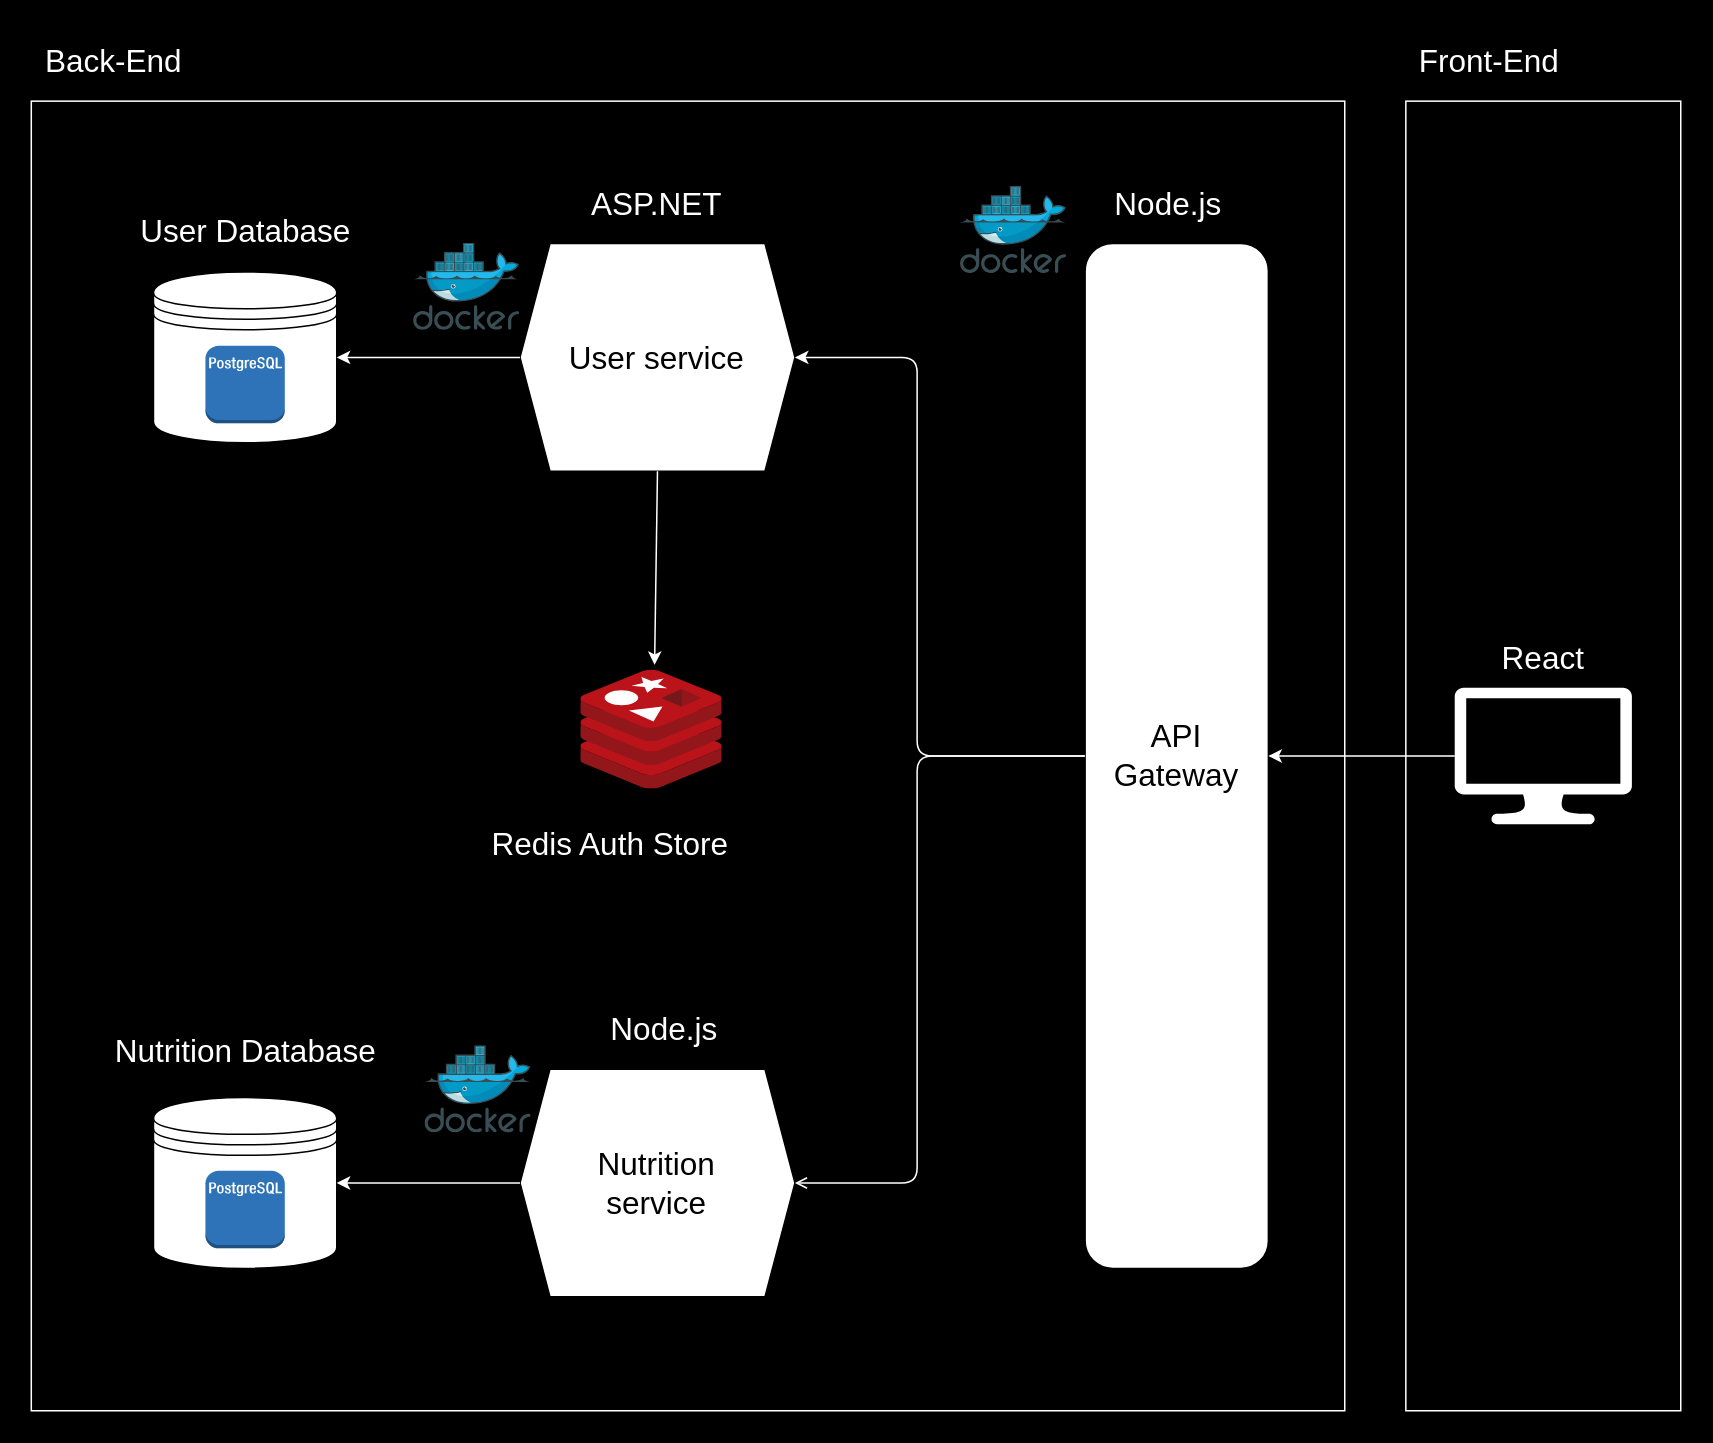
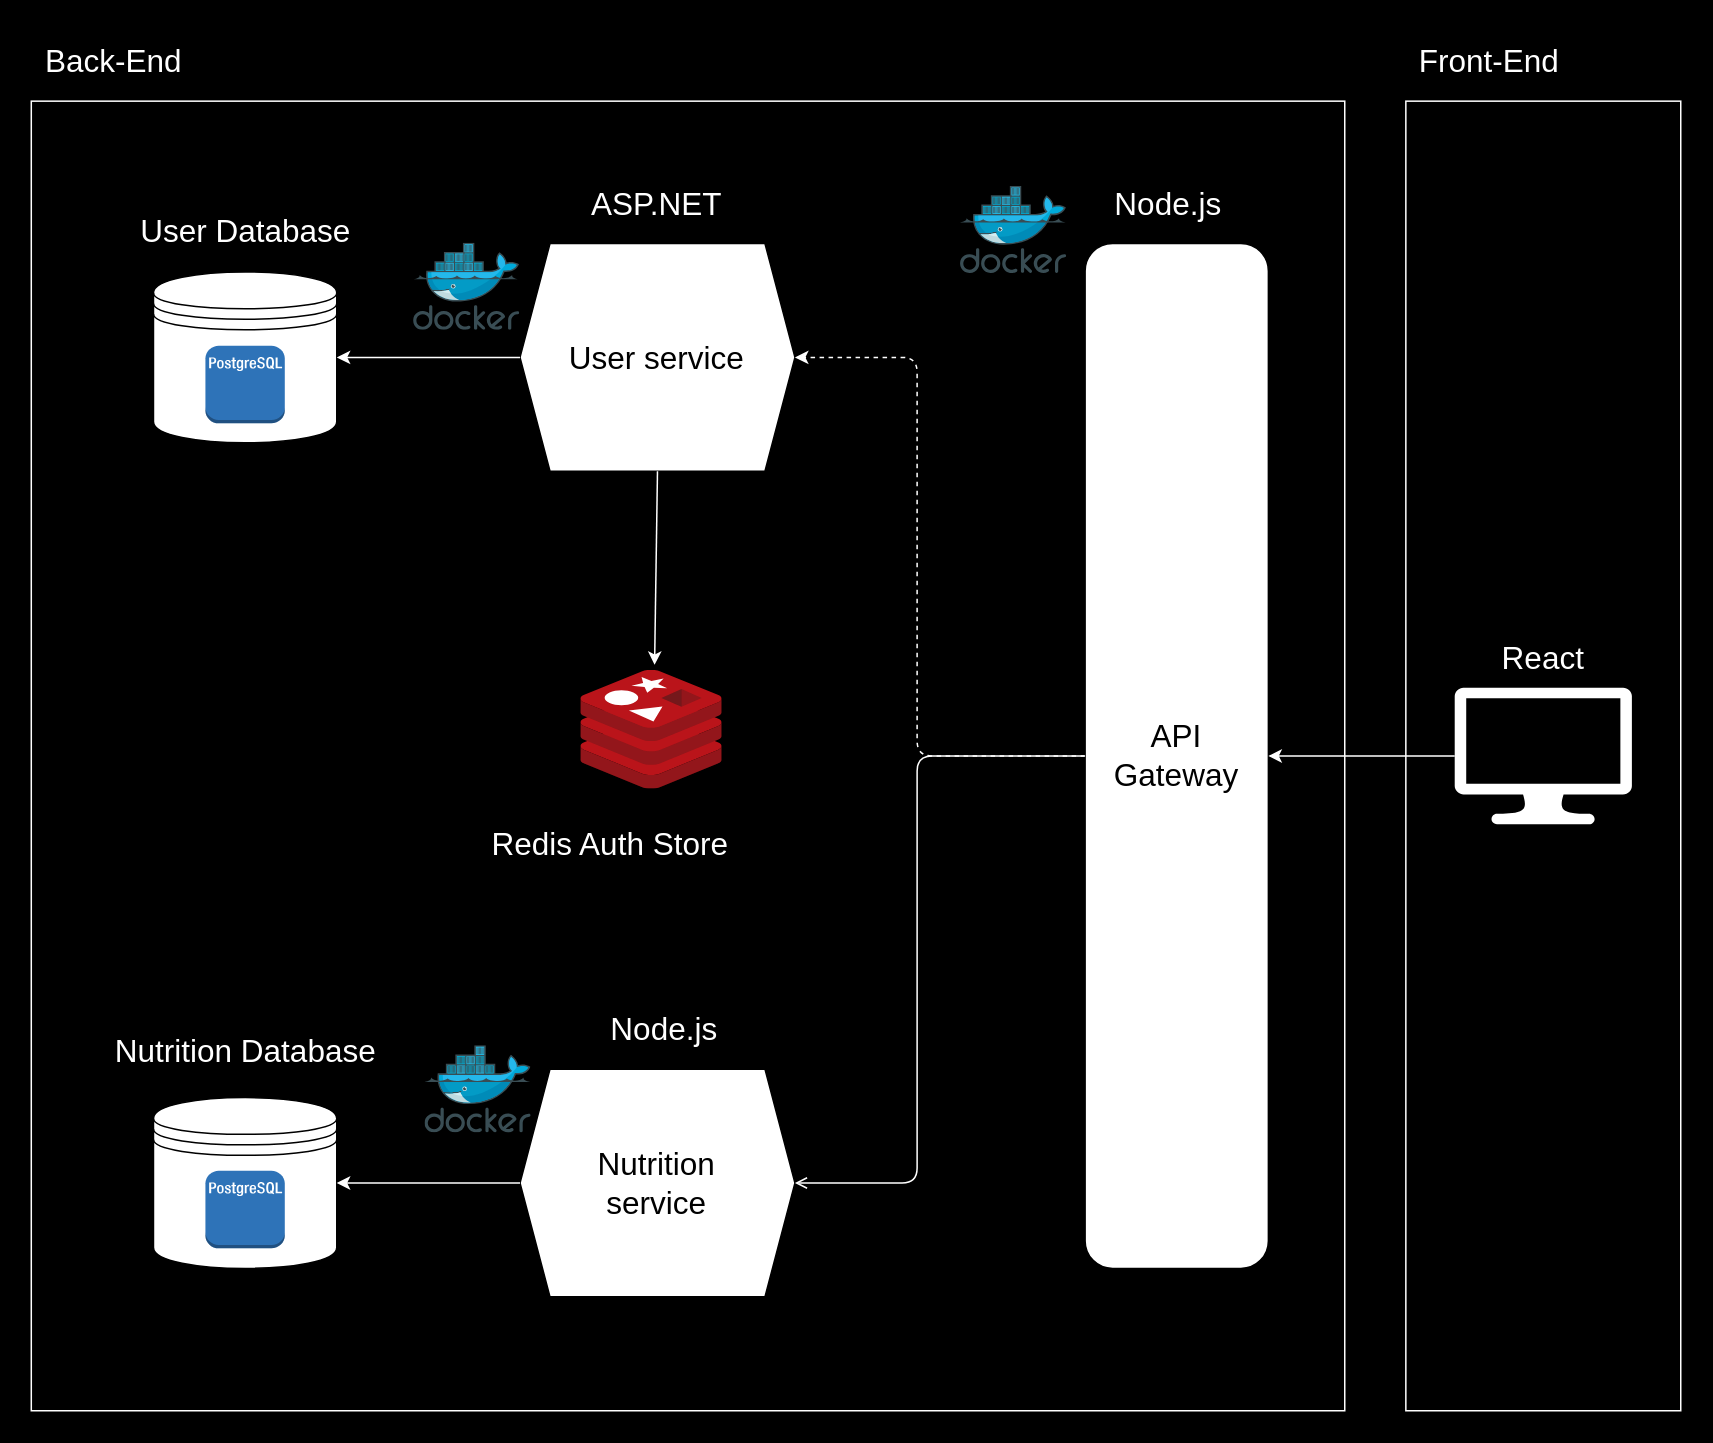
(917, 505) -> (917, 505)
